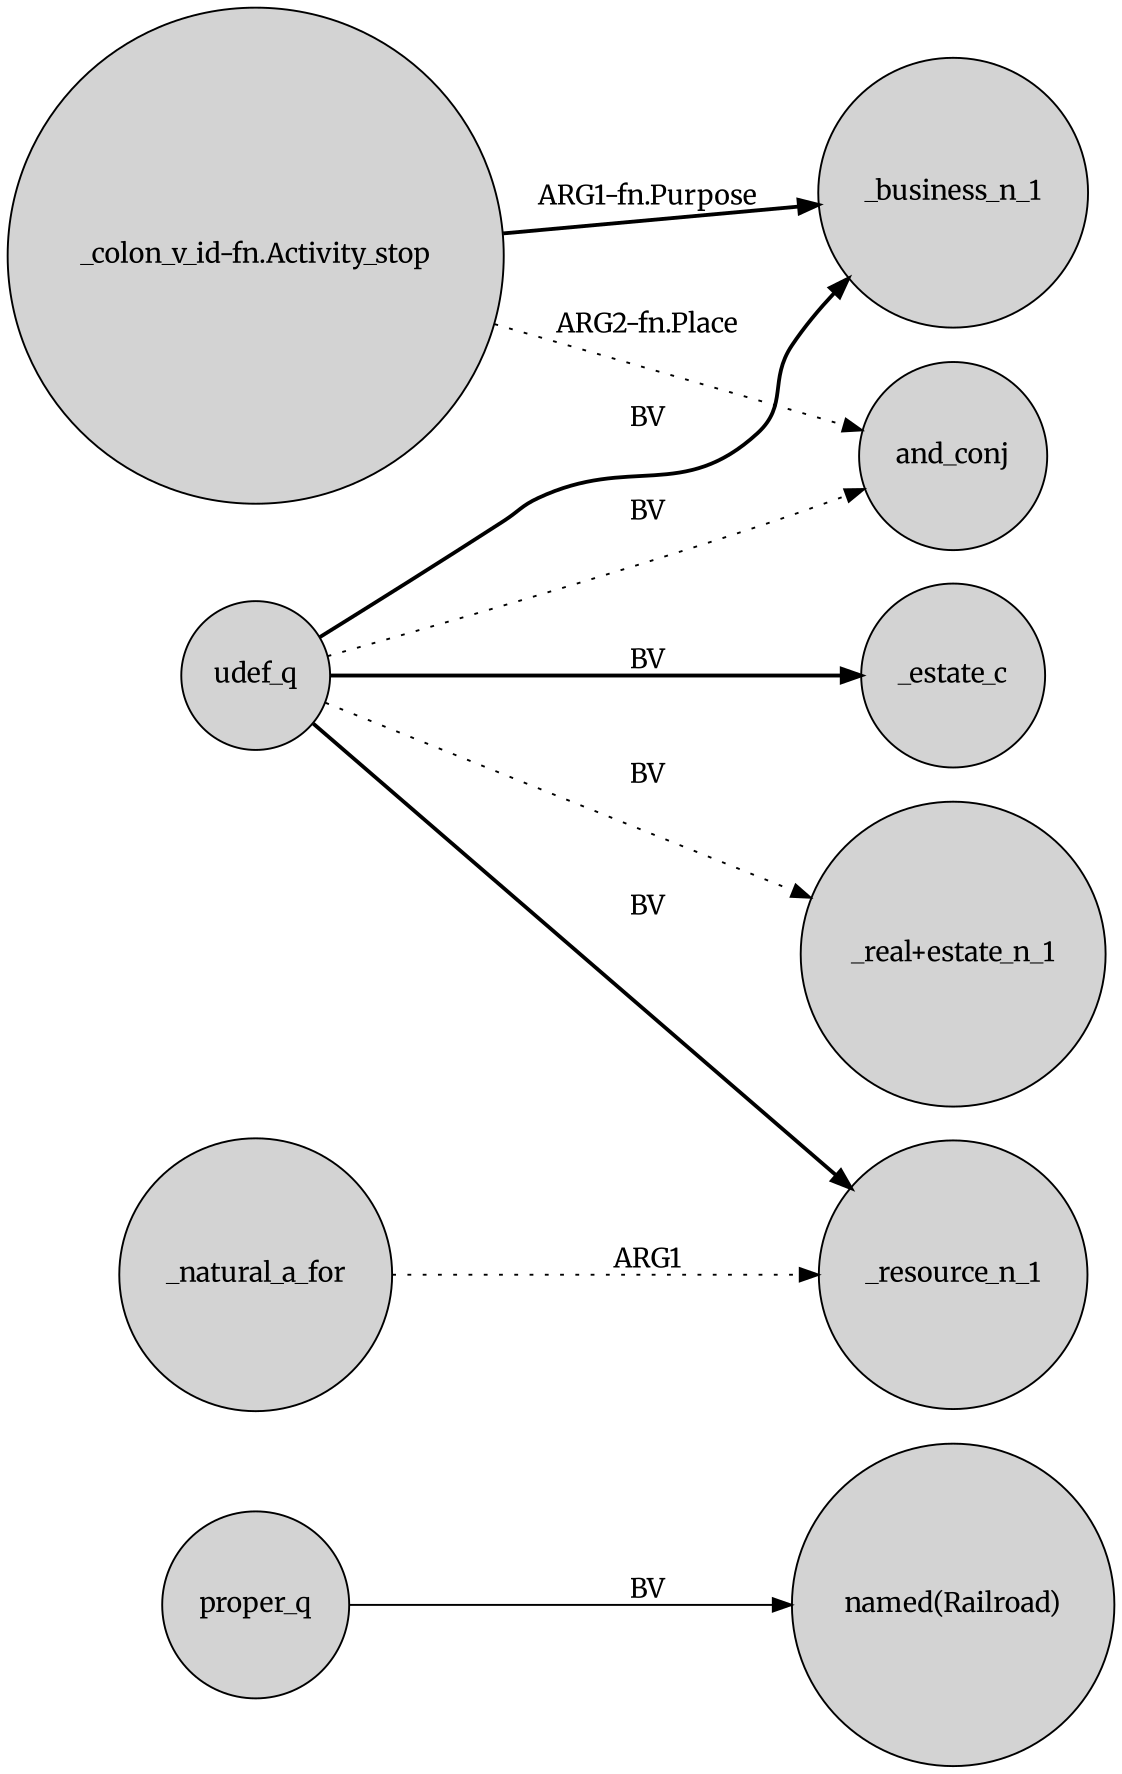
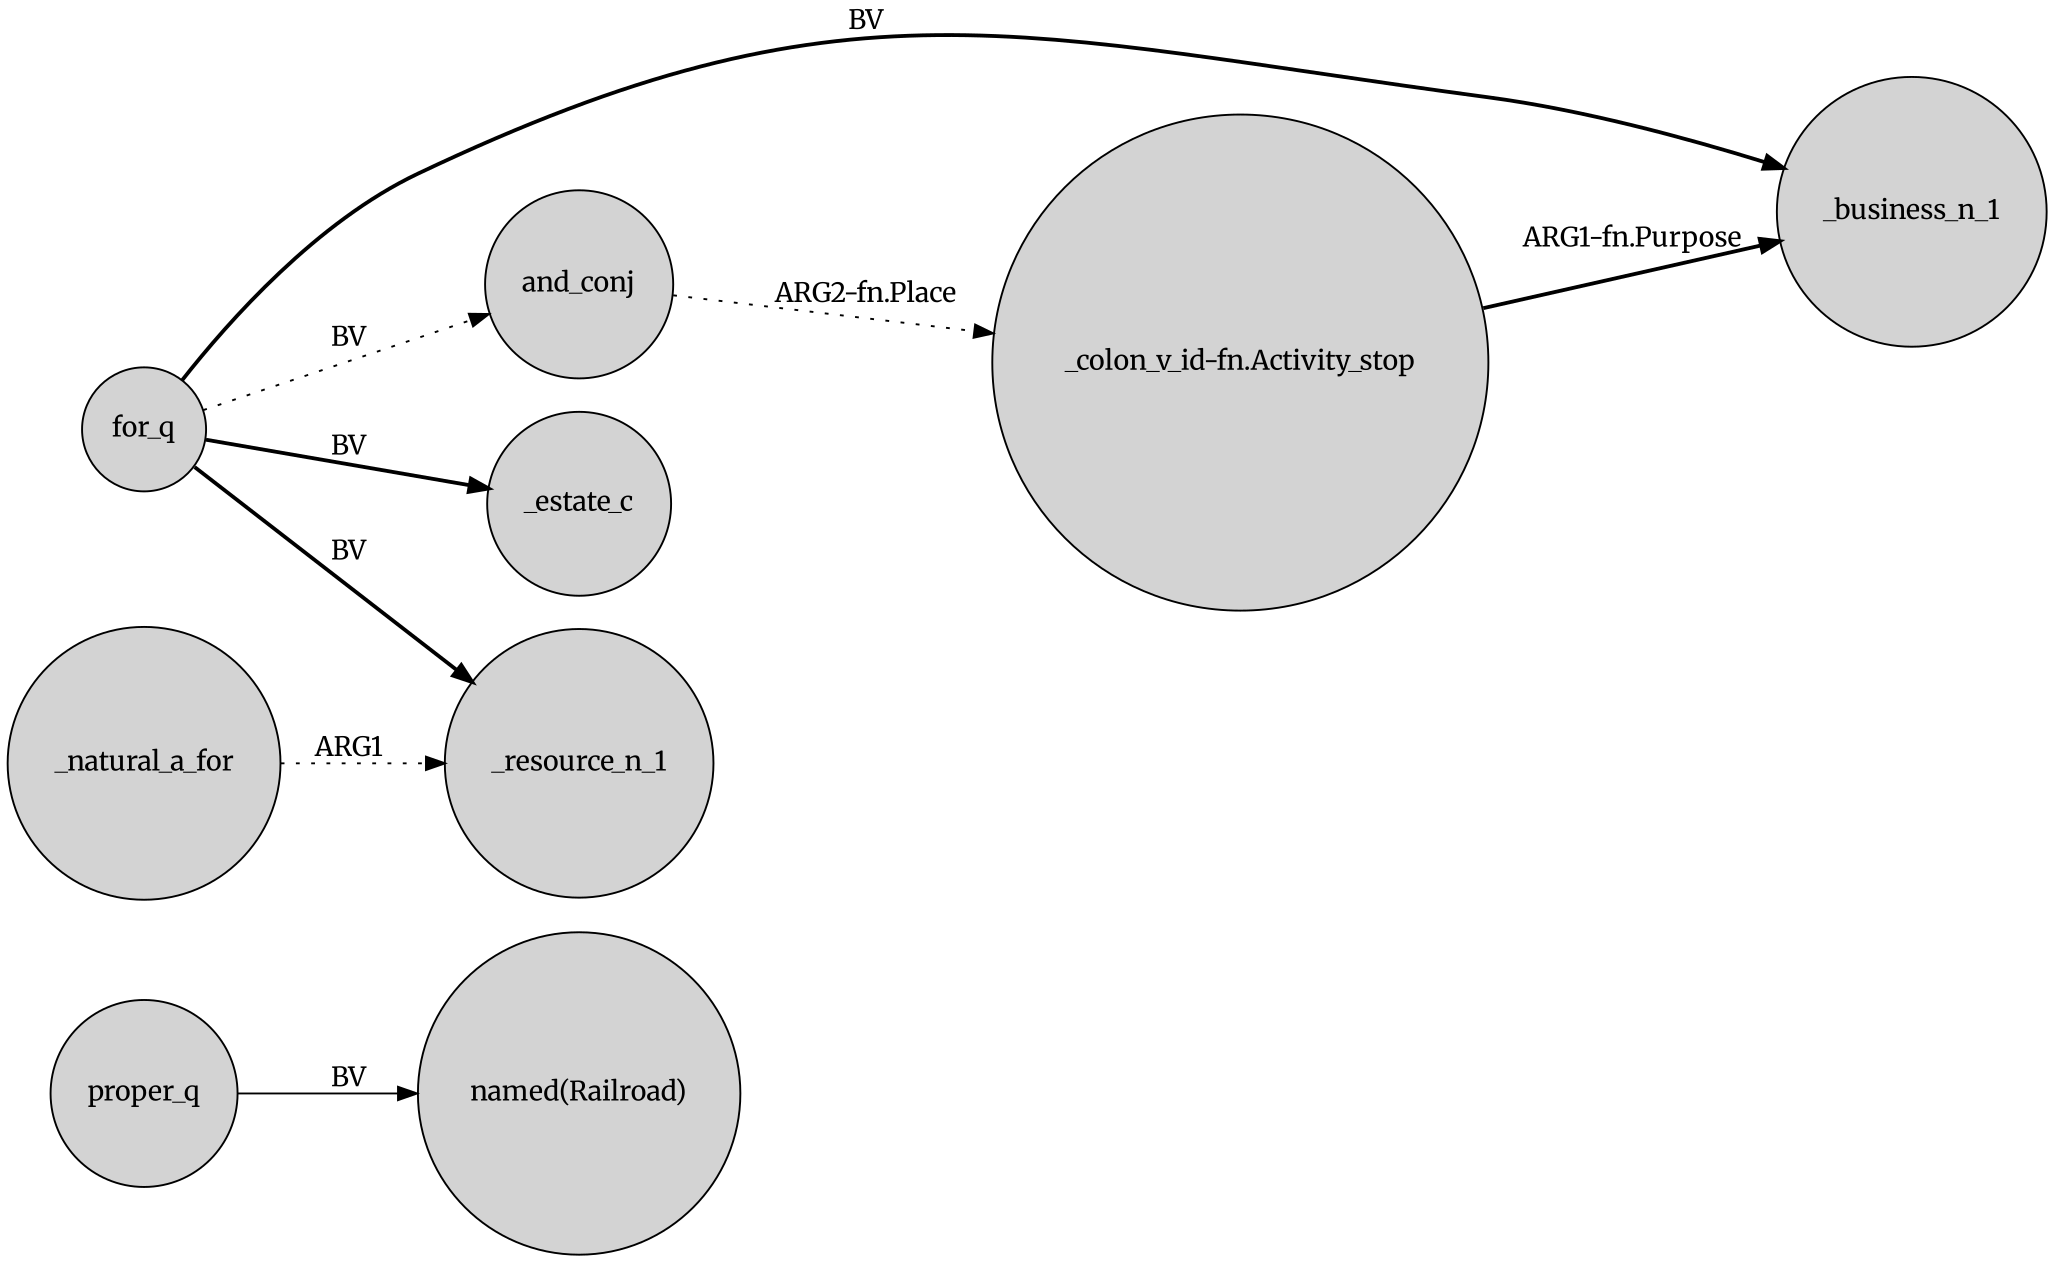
(669, 375) -> (824, 313)
(256, 676) -> (144, 429)
(953, 954) -> none
